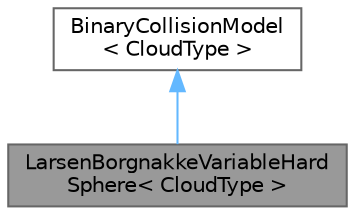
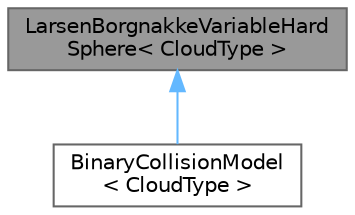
(177, 118) -> (177, 118)
